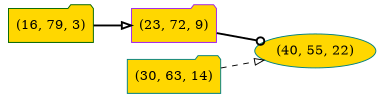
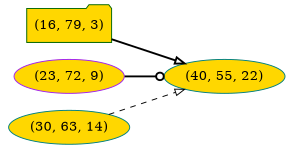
(108, 25) -> (144, 50)
(174, 25) -> (69, 76)
(174, 76) -> (69, 127)
